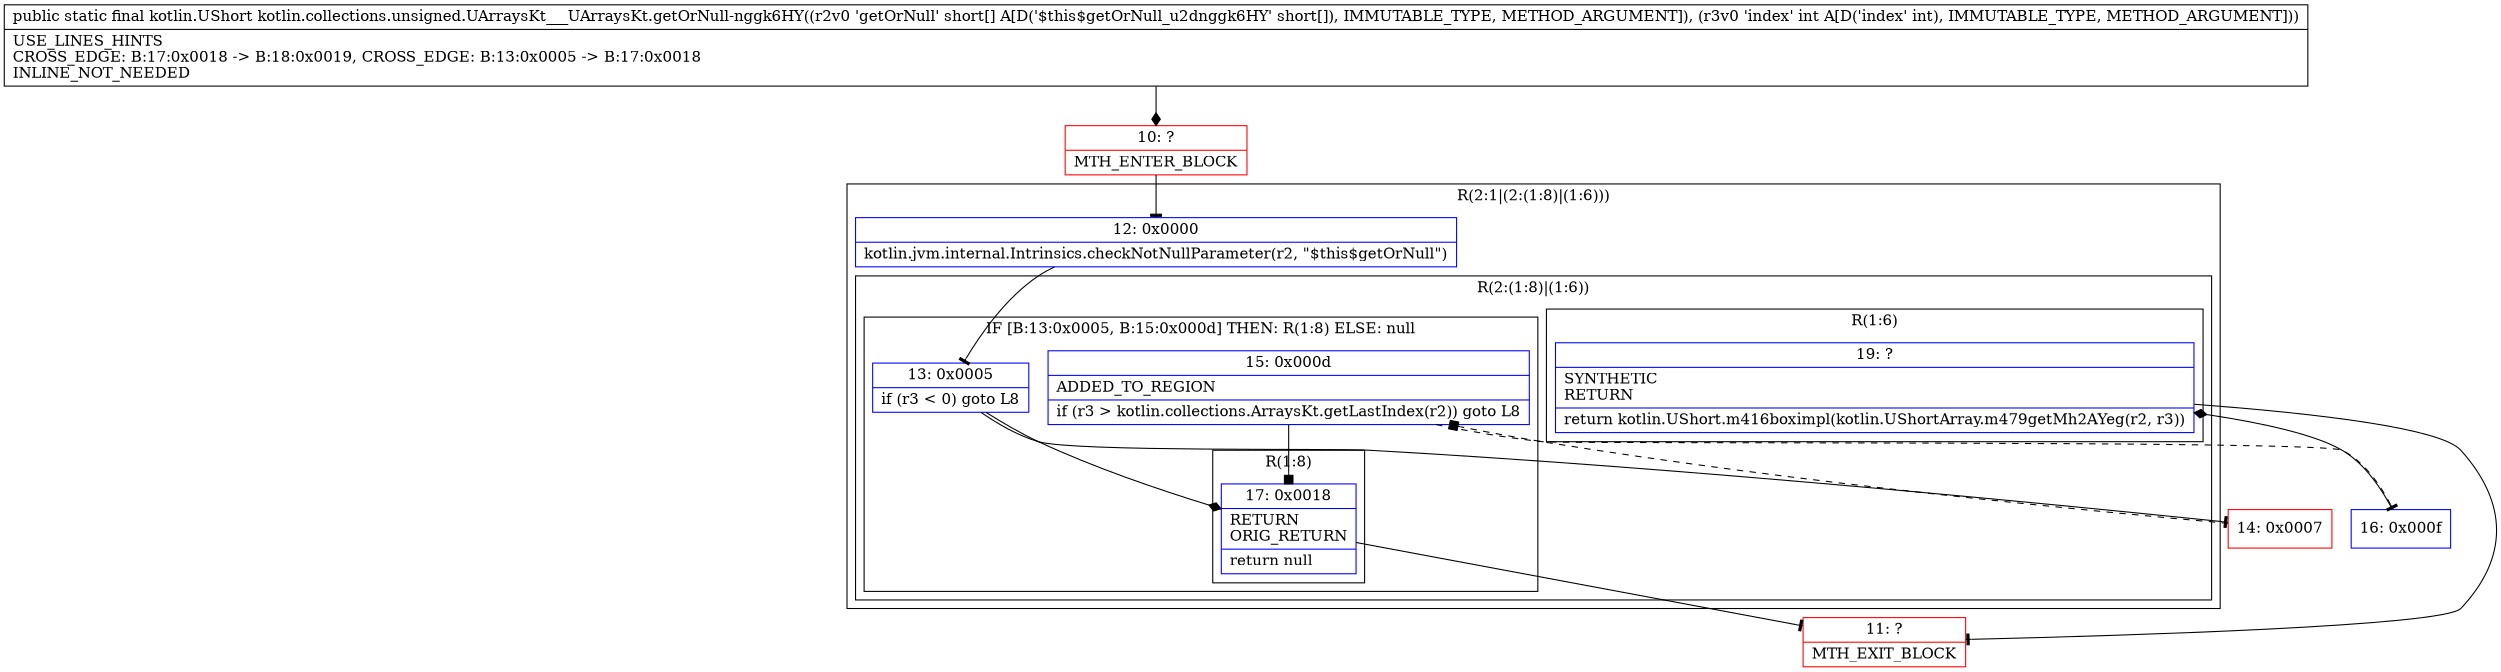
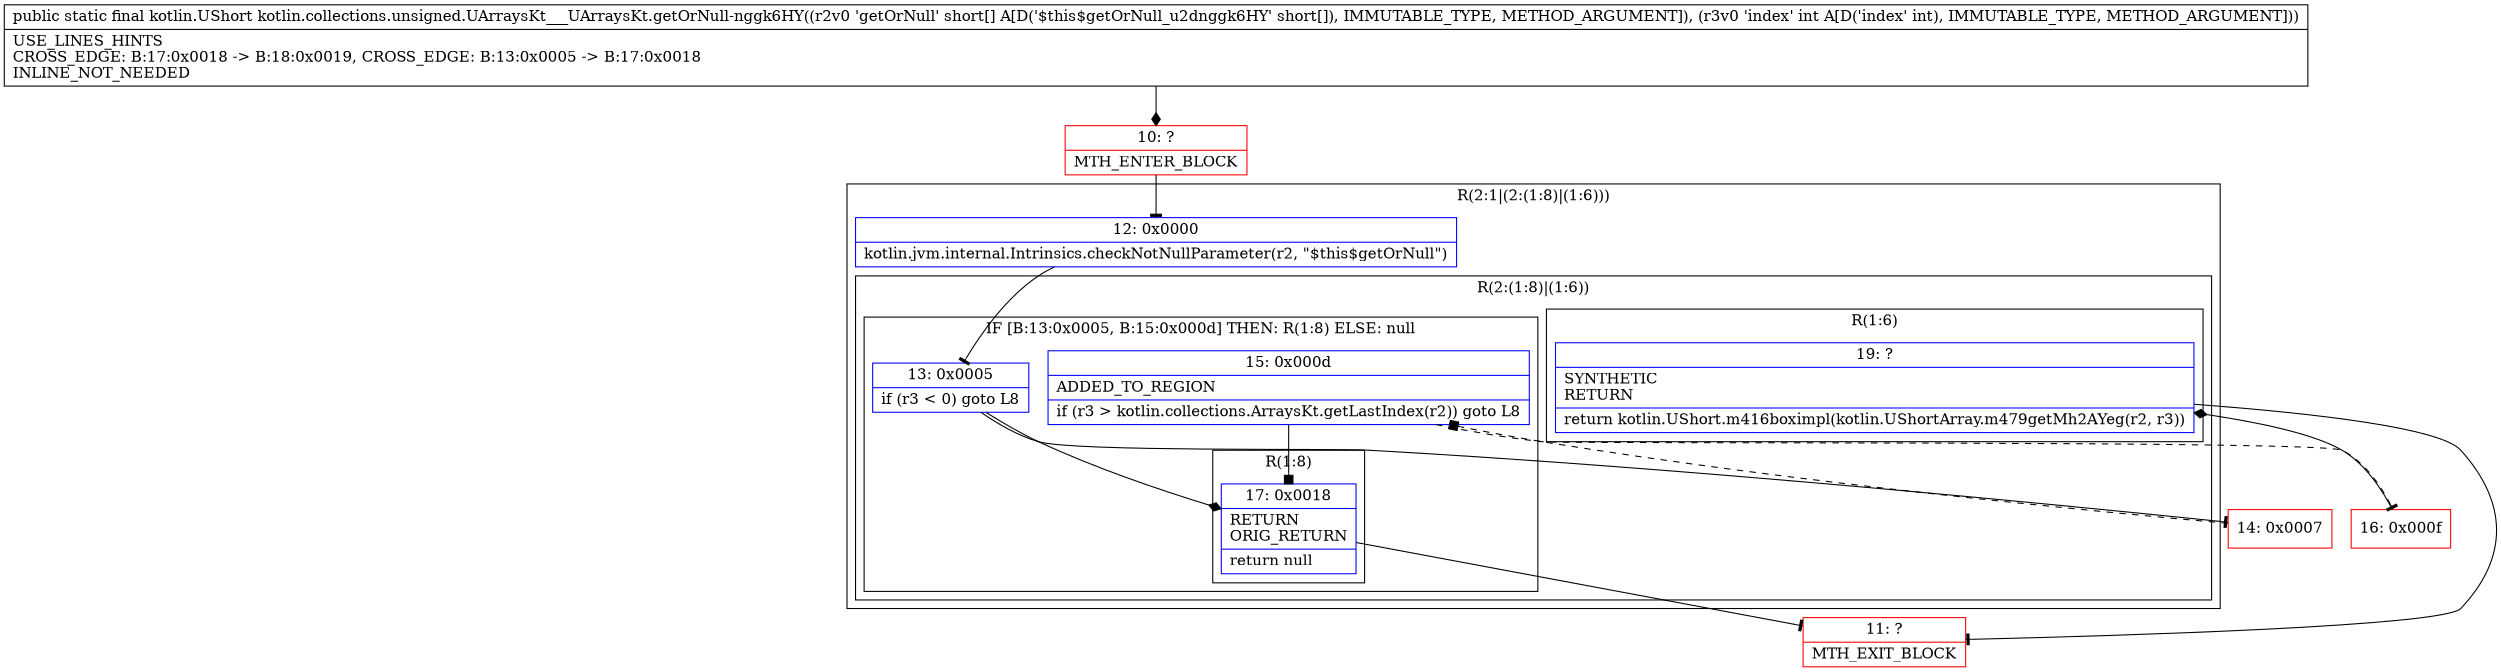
(2401, 529) -> (2401, 529)
